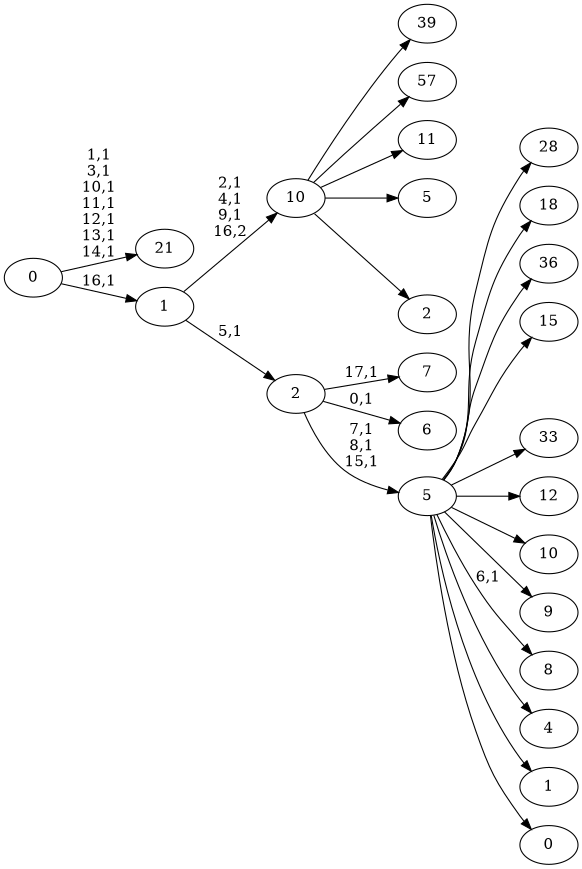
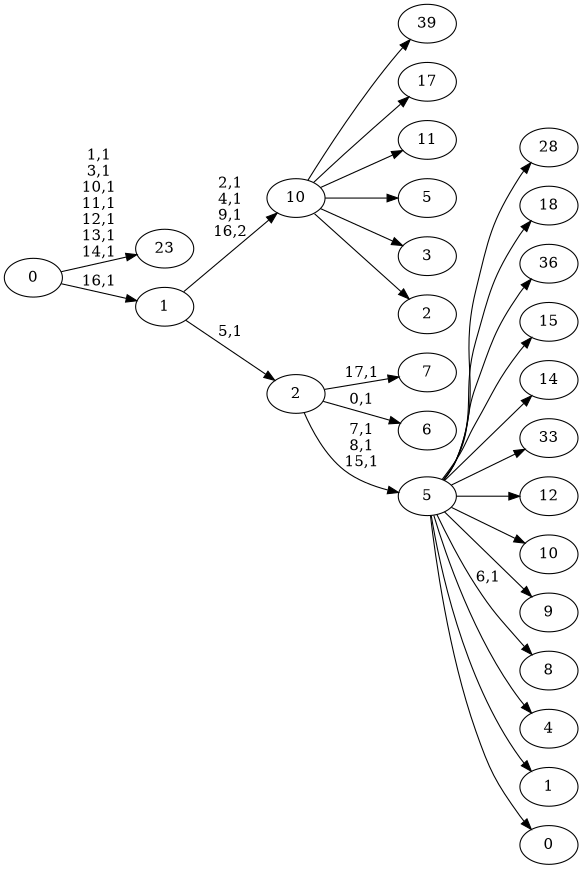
(427, 82) -> (427, 82)
(165, 249) -> (165, 249)
none -> (427, 256)
none -> (549, 380)
